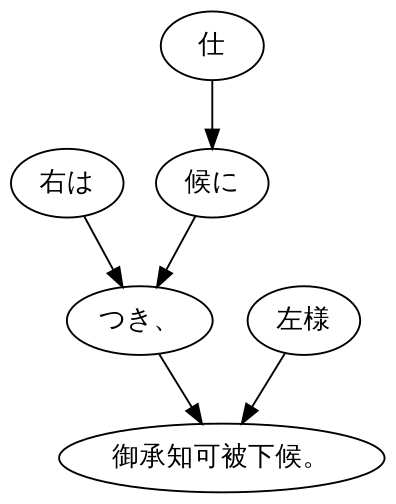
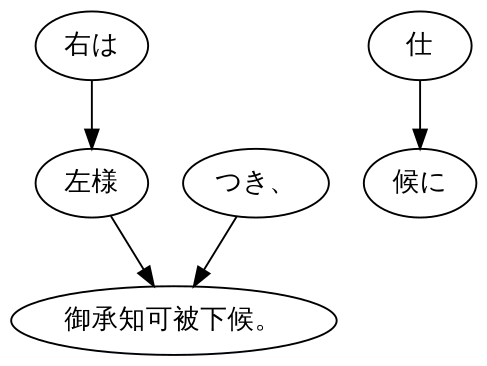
(99, 243) -> (92, 105)
(181, 243) -> none
